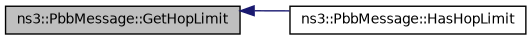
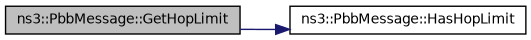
(272, 11) -> (258, 29)
